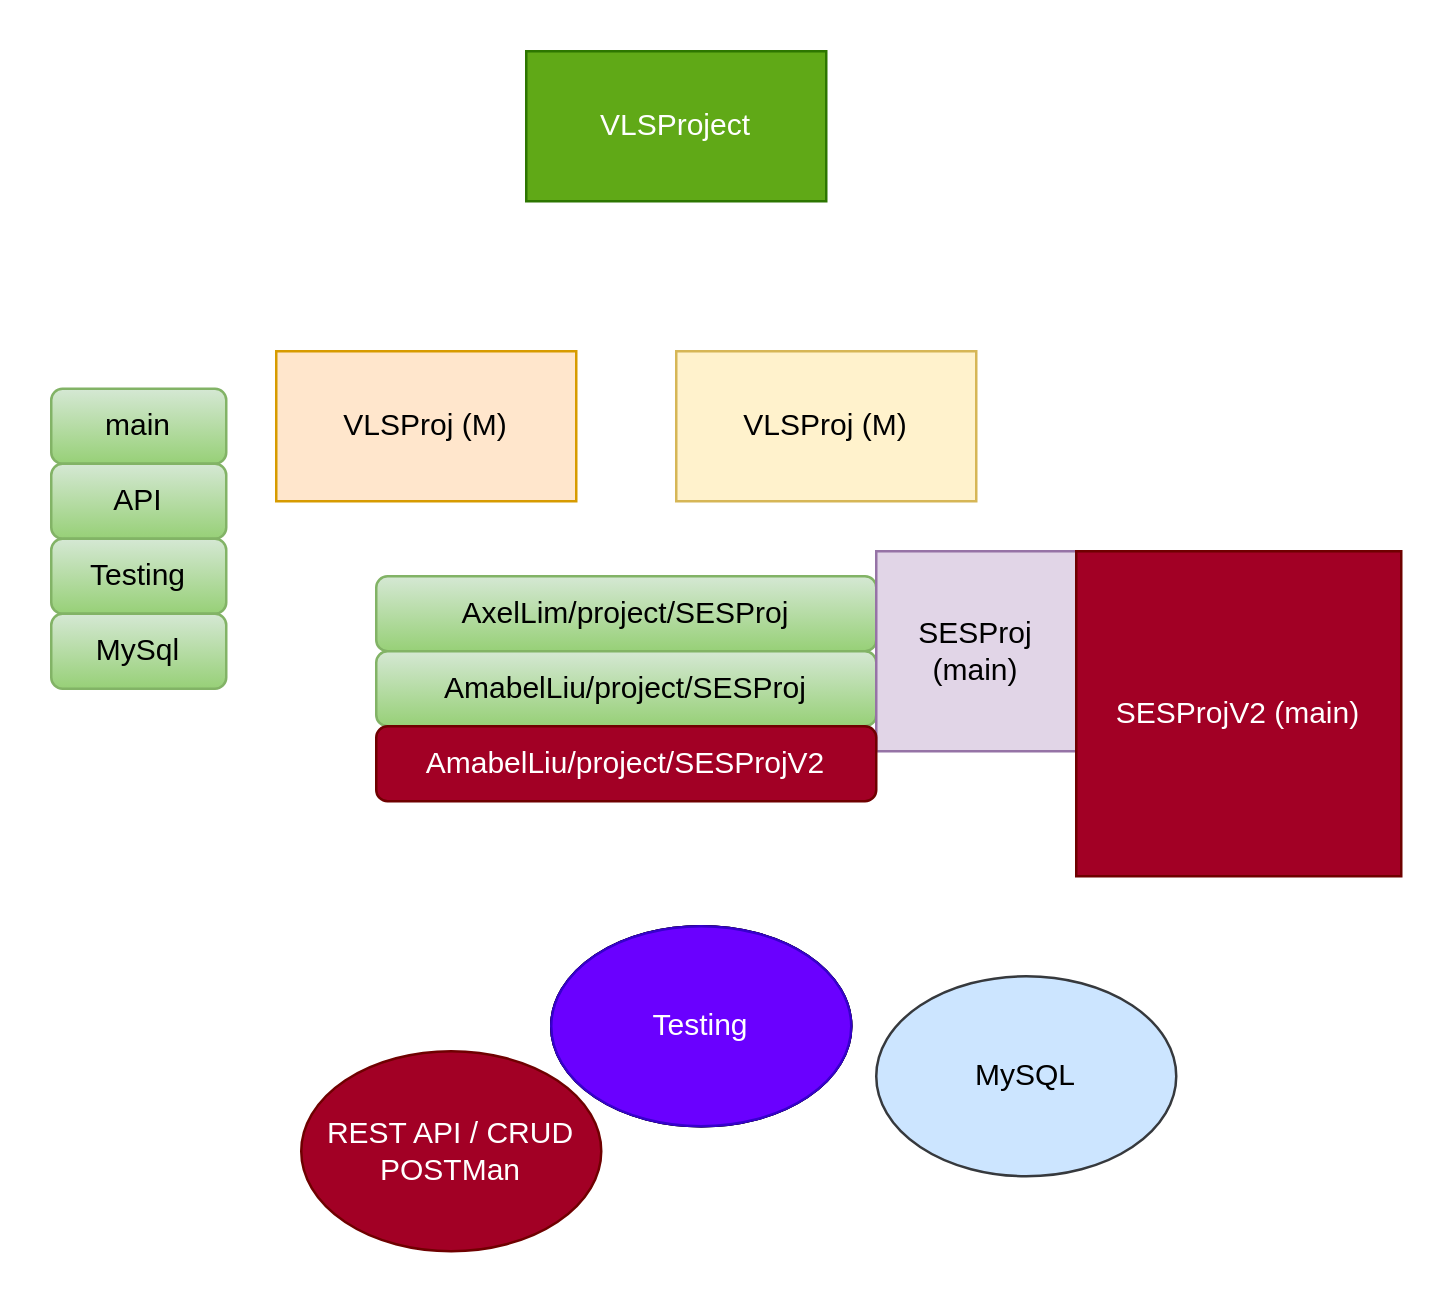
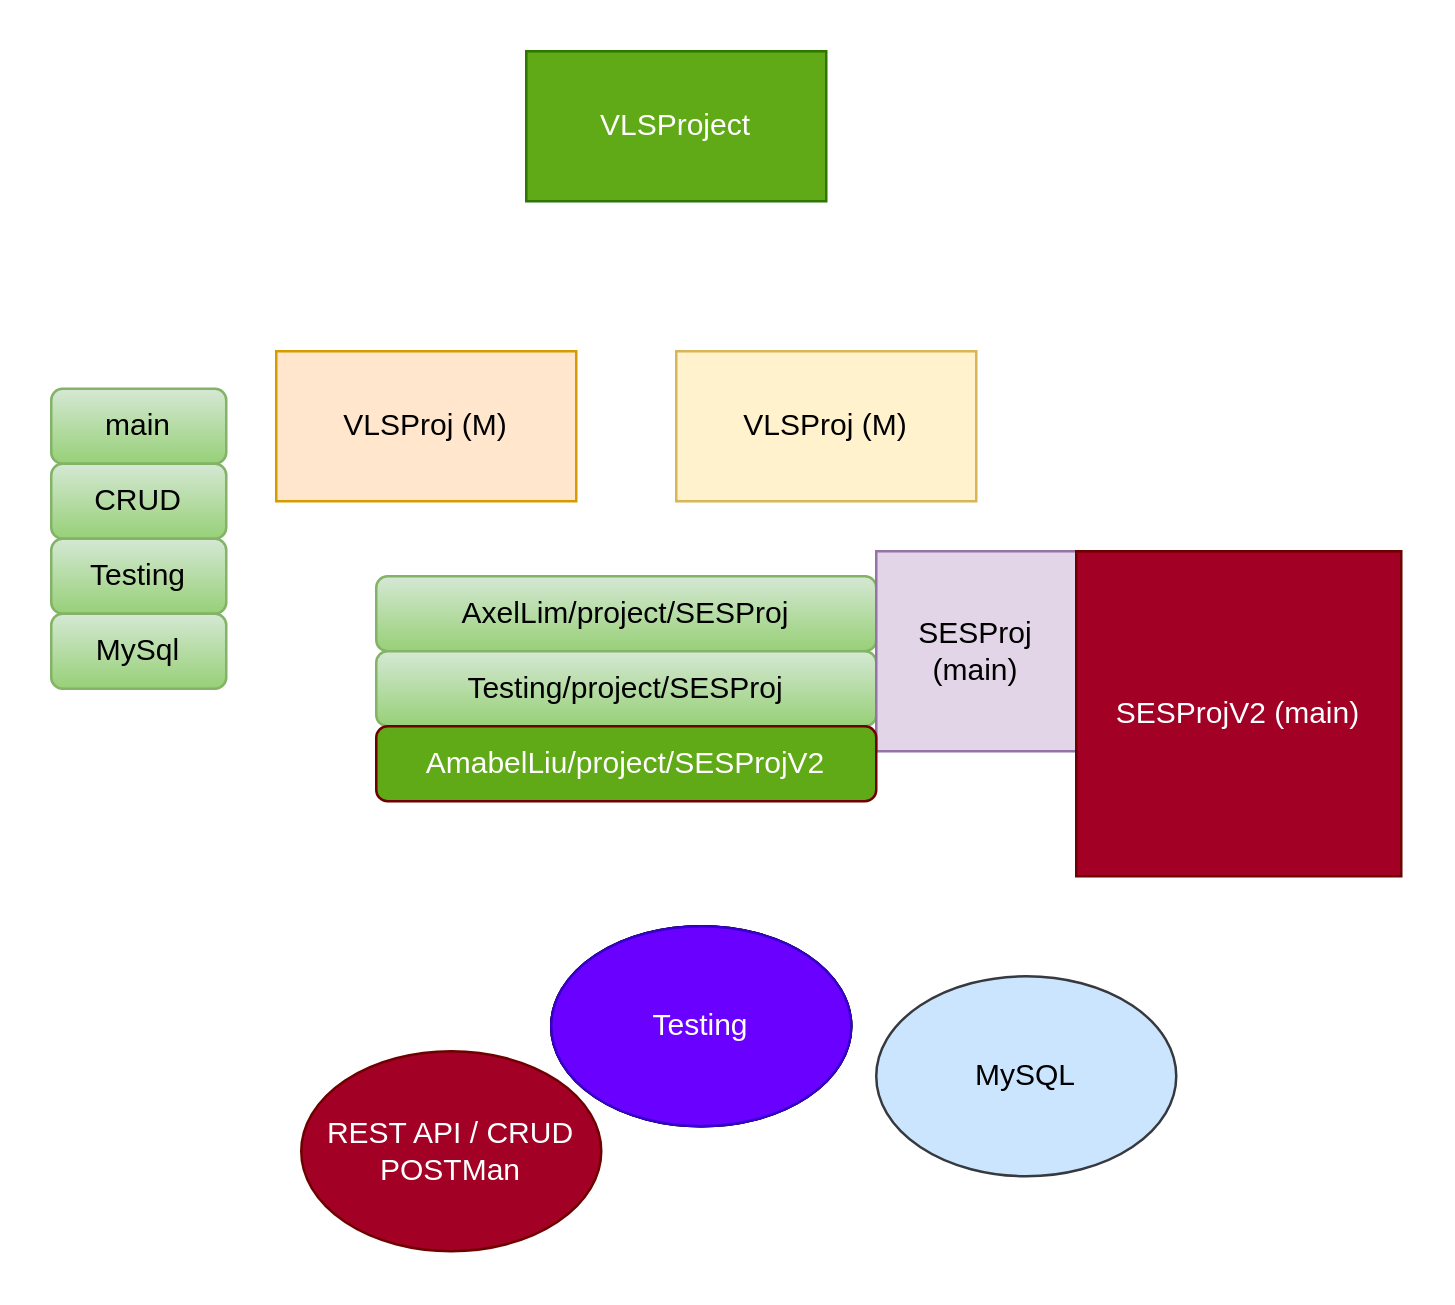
(139, 501) -> (139, 501)
(626, 689) -> (626, 689)
(626, 764) -> (626, 764)
